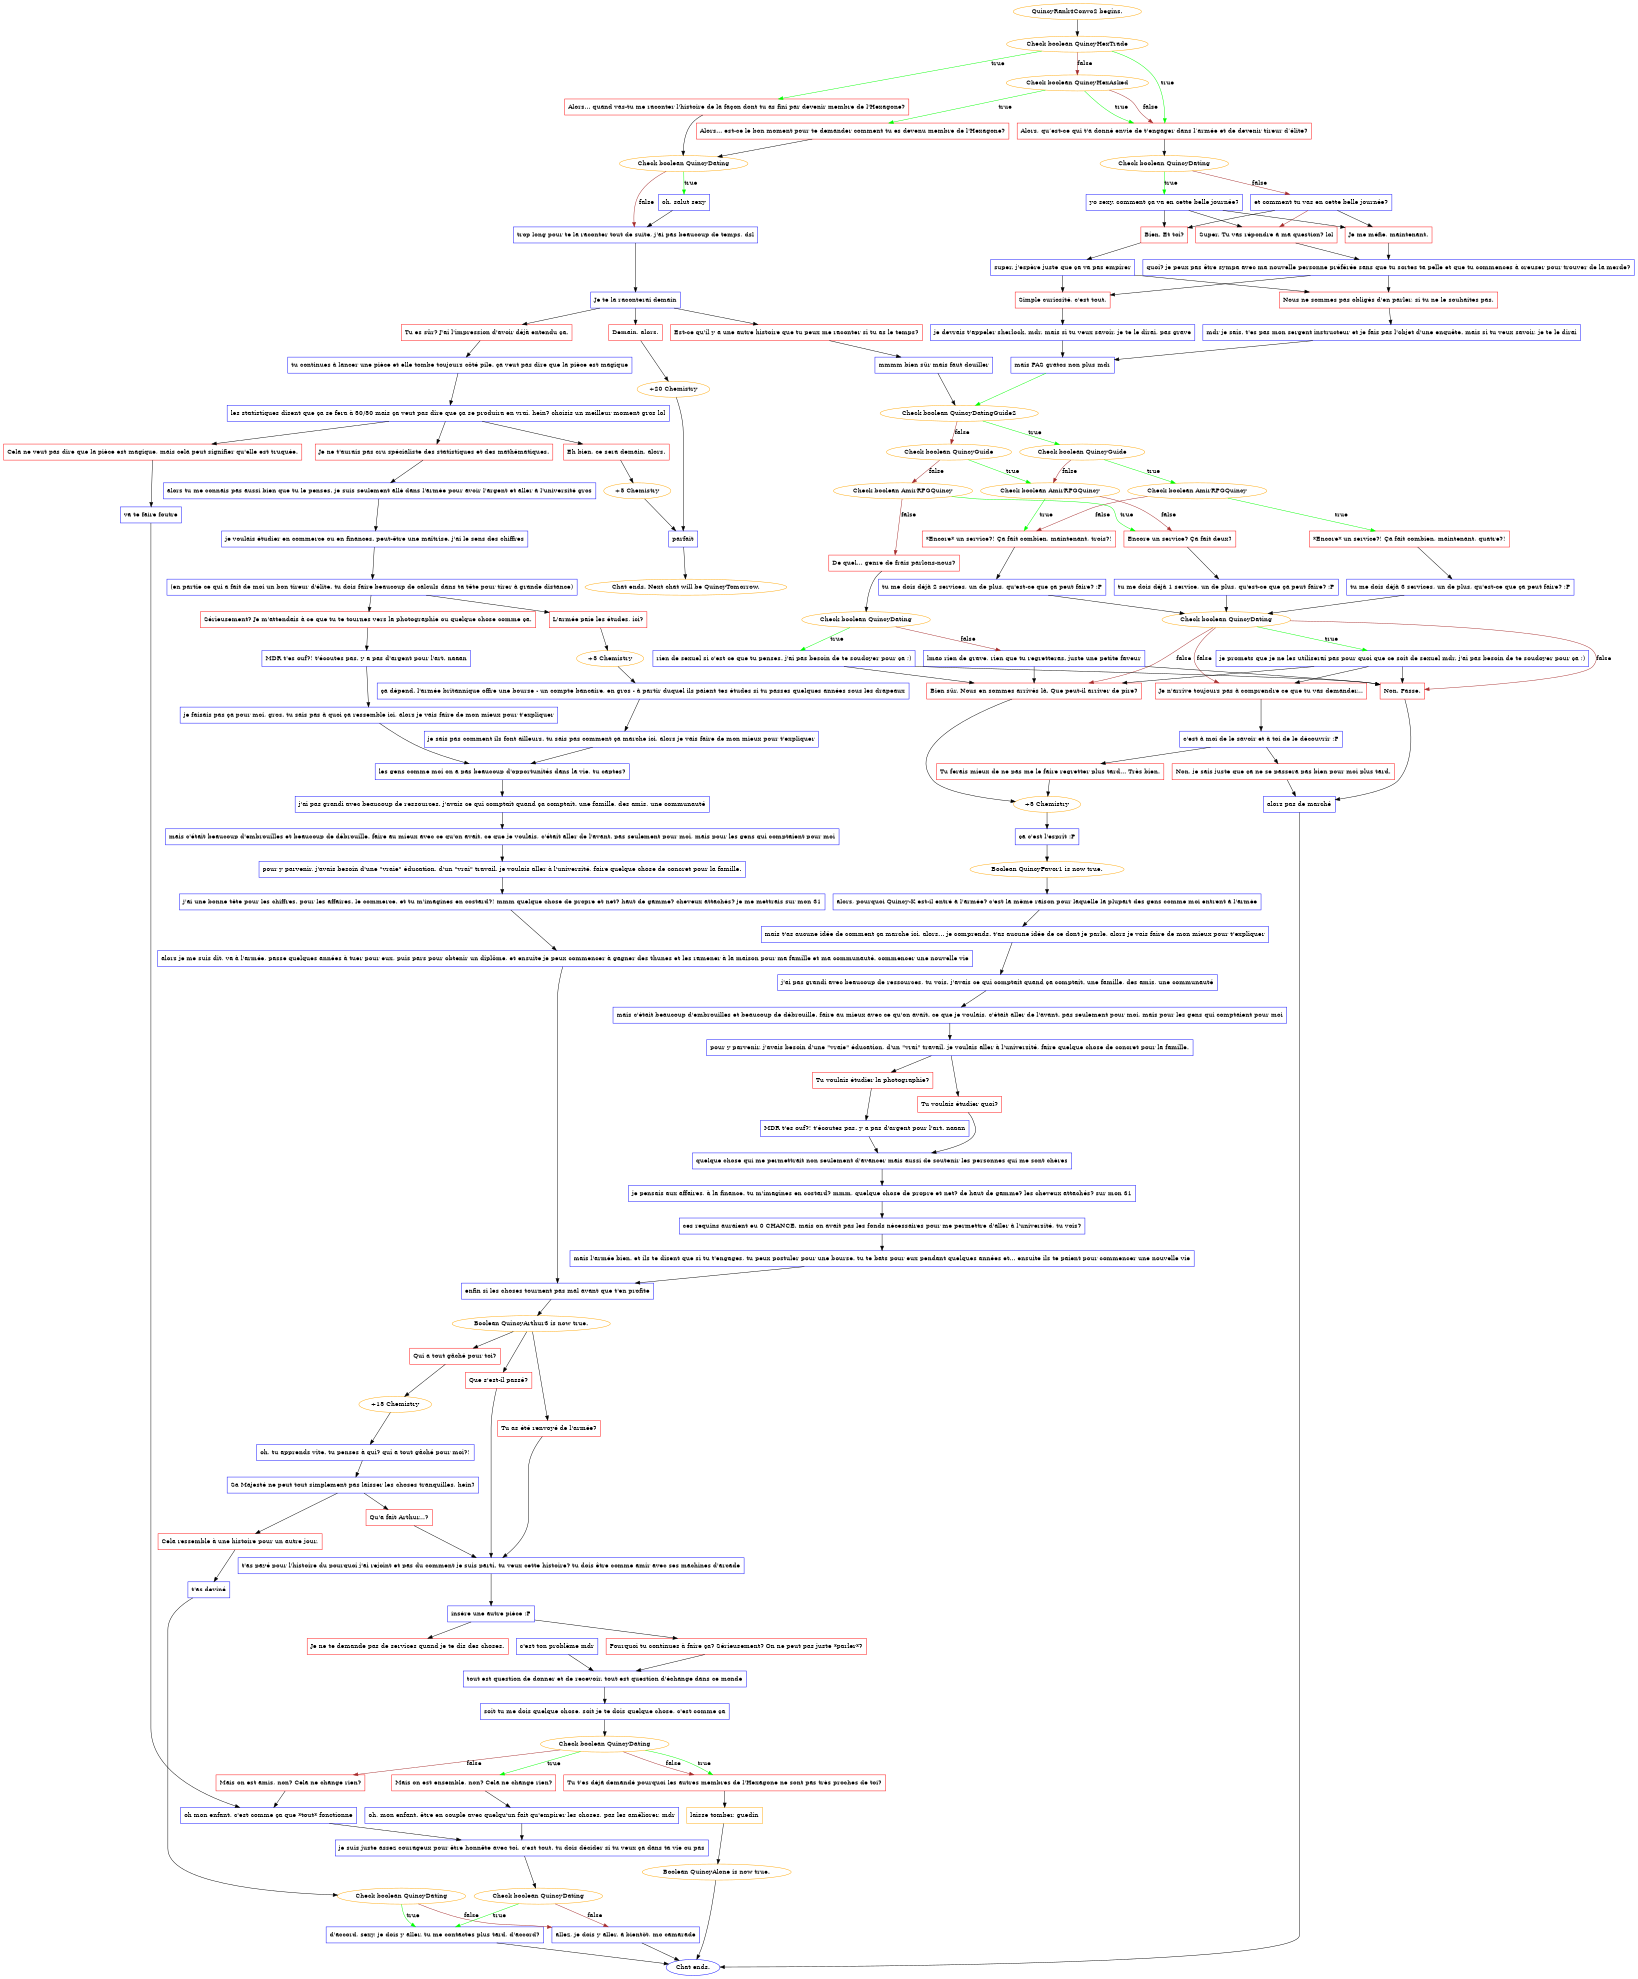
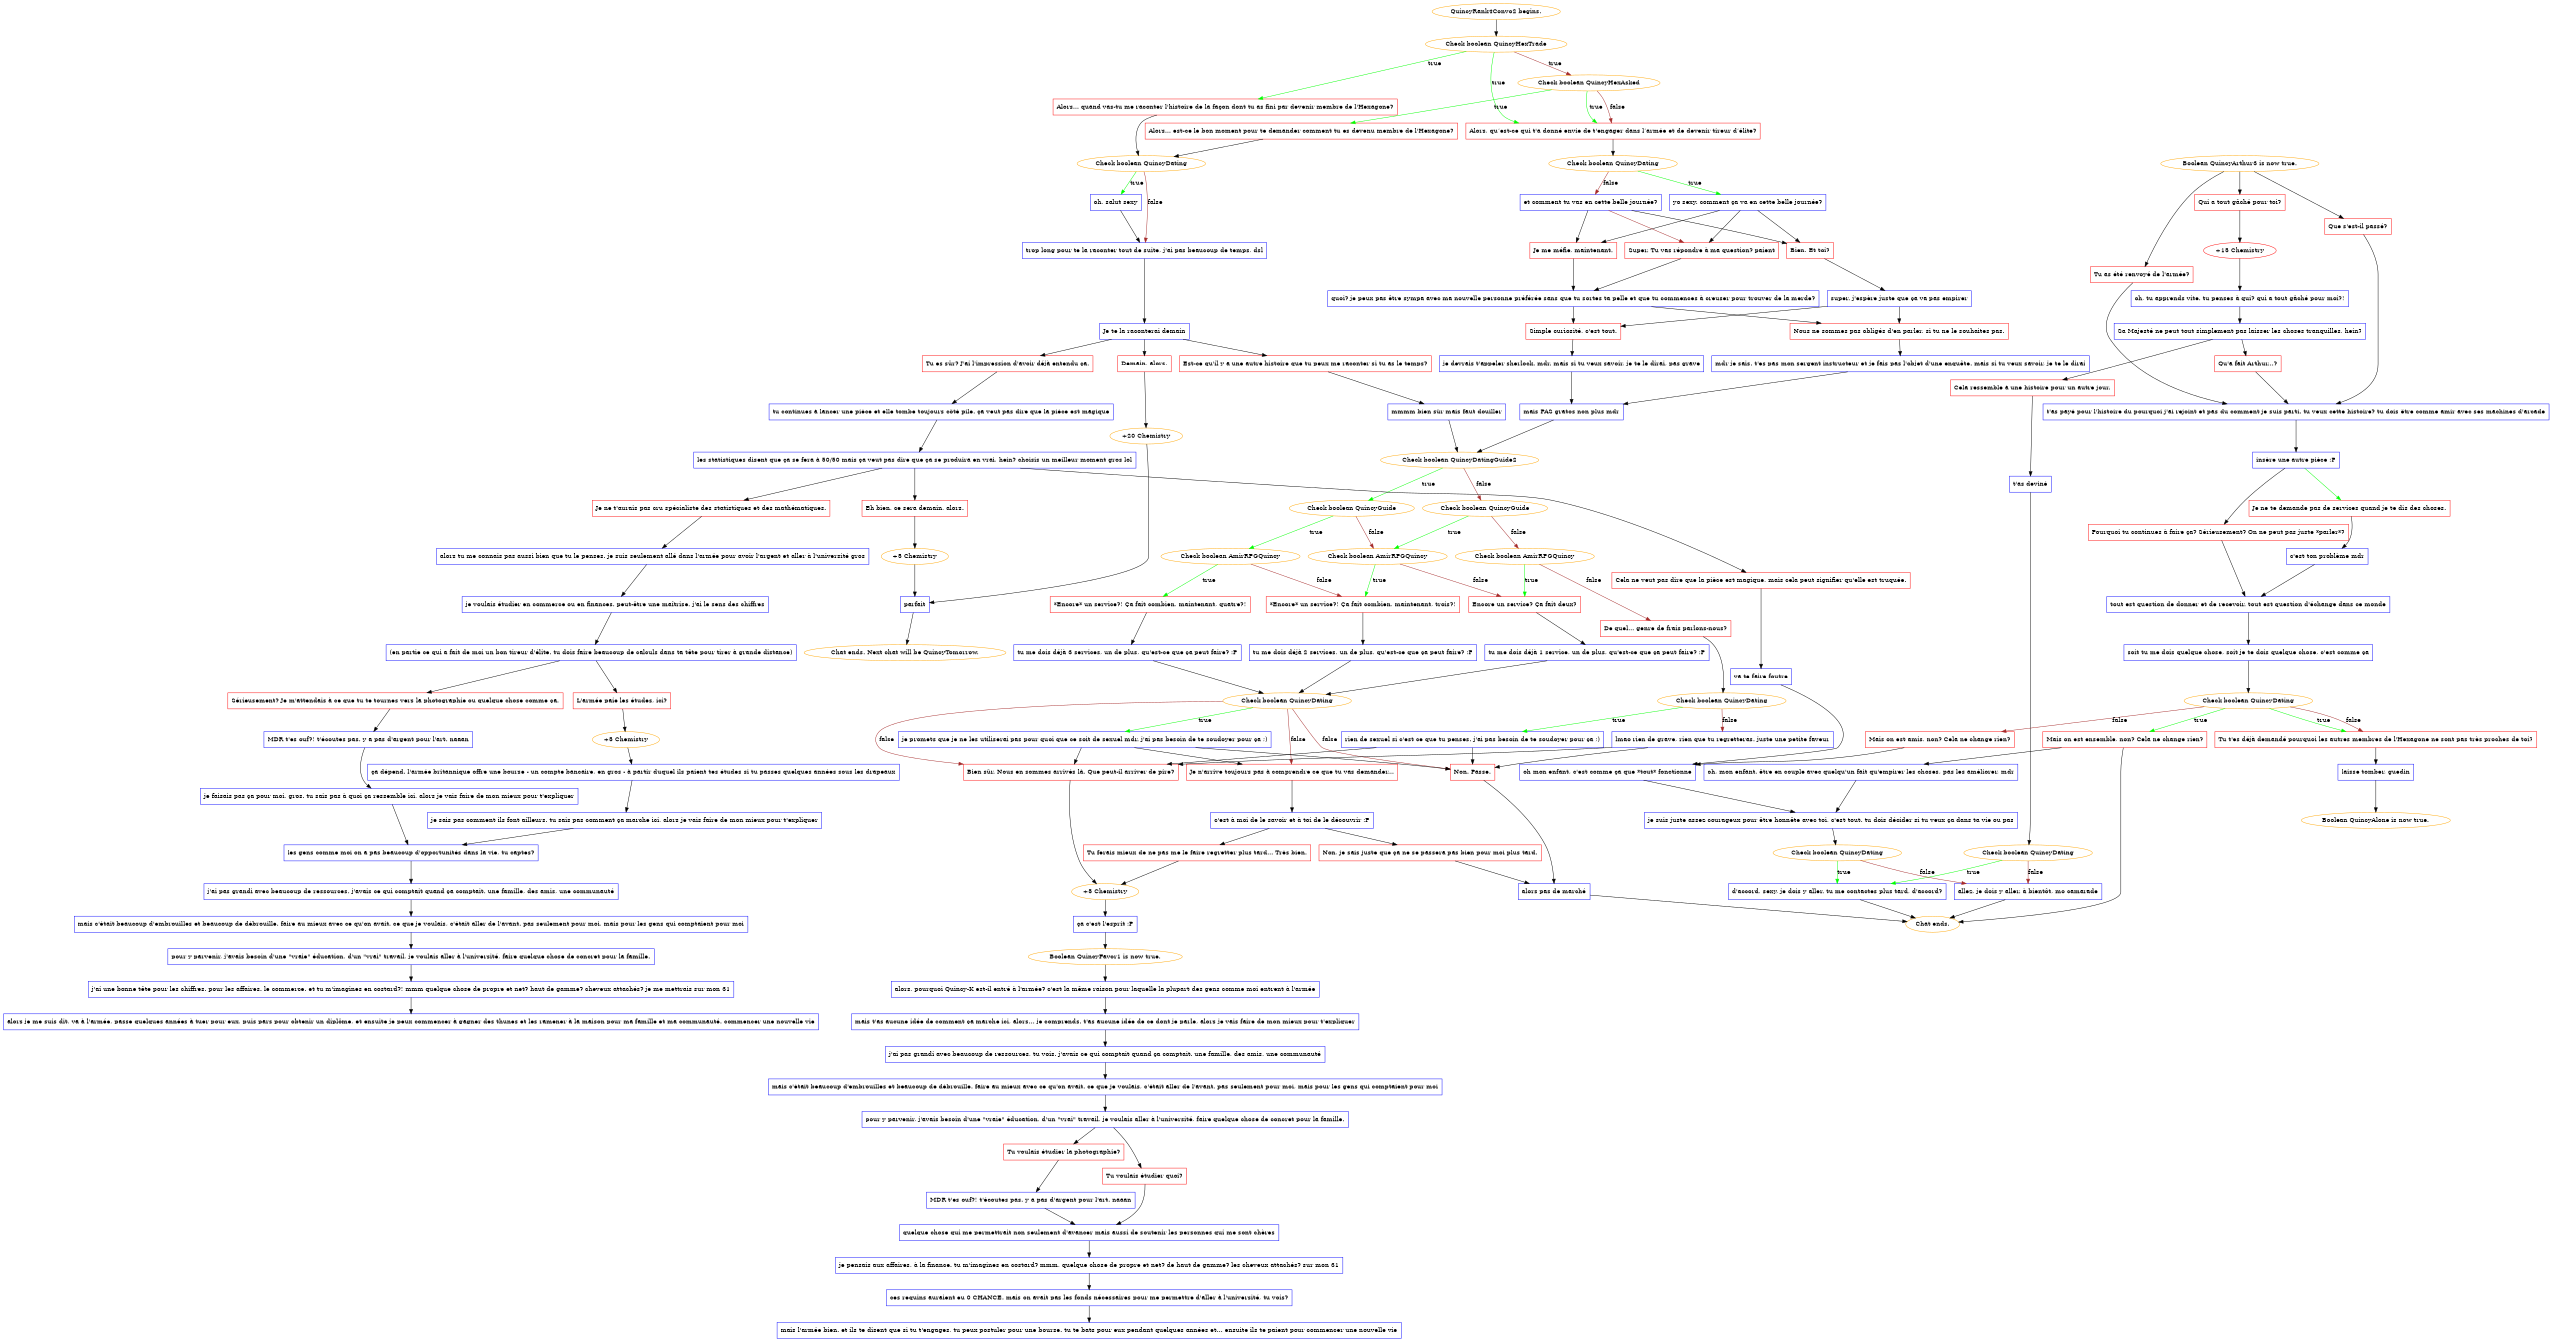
(1085, 64) -> (1555, 64)
(1266, 235) -> (1702, 251)
(1013, 388) -> (1518, 435)
none -> (2352, 532)
(558, 1291) -> none
(395, 1404) -> (2240, 251)
(452, 1629) -> (2321, 483)
(725, 1815) -> (2376, 772)
(709, 1918) -> (2115, 898)
(693, 1967) -> (1933, 924)
